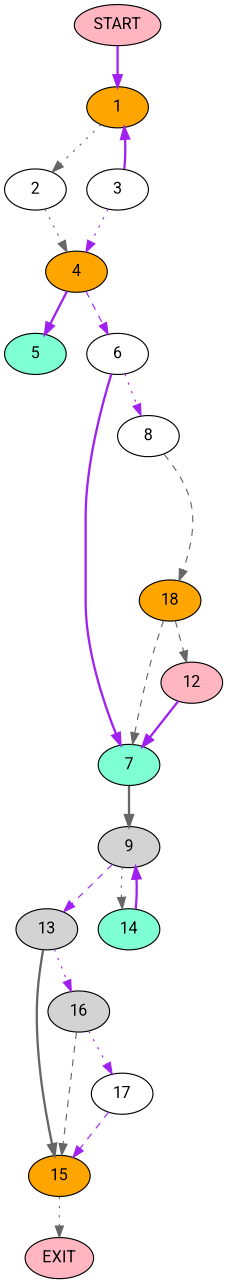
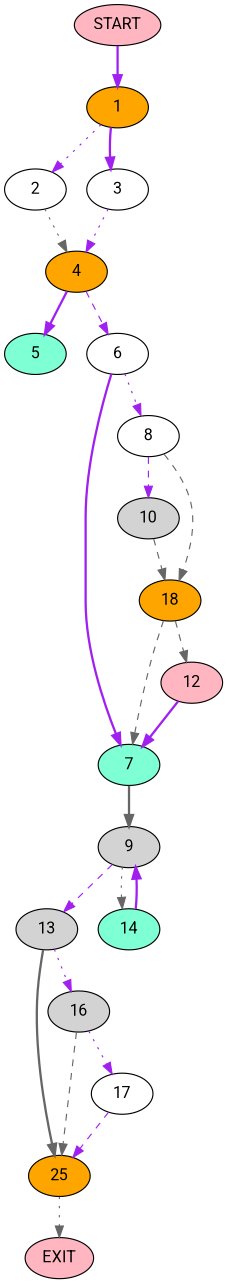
(81, 144) -> (81, 144)
(125, 154) -> (110, 142)
none -> (148, 518)
(59, 1176) -> (59, 1176)
